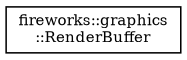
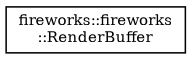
(93, 30) -> (96, 30)
